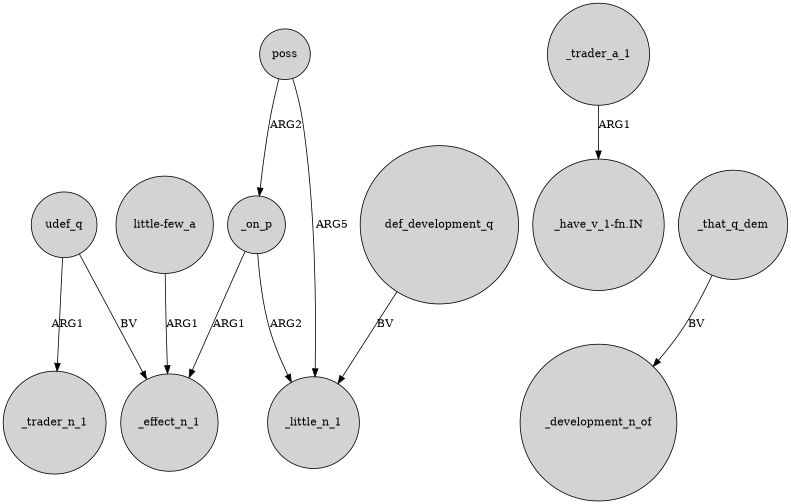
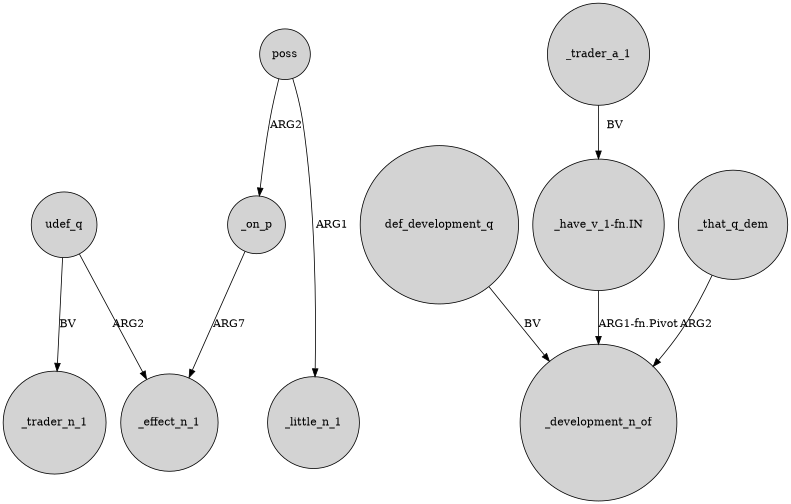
(615, 125) -> (615, 125)
(165, 225) -> none
(332, 225) -> (332, 225)
none -> (598, 313)
(266, 316) -> none
(68, 324) -> (68, 324)
(129, 324) -> (129, 324)
(229, 324) -> (229, 324)
(696, 324) -> (696, 324)
(370, 334) -> (517, 321)
